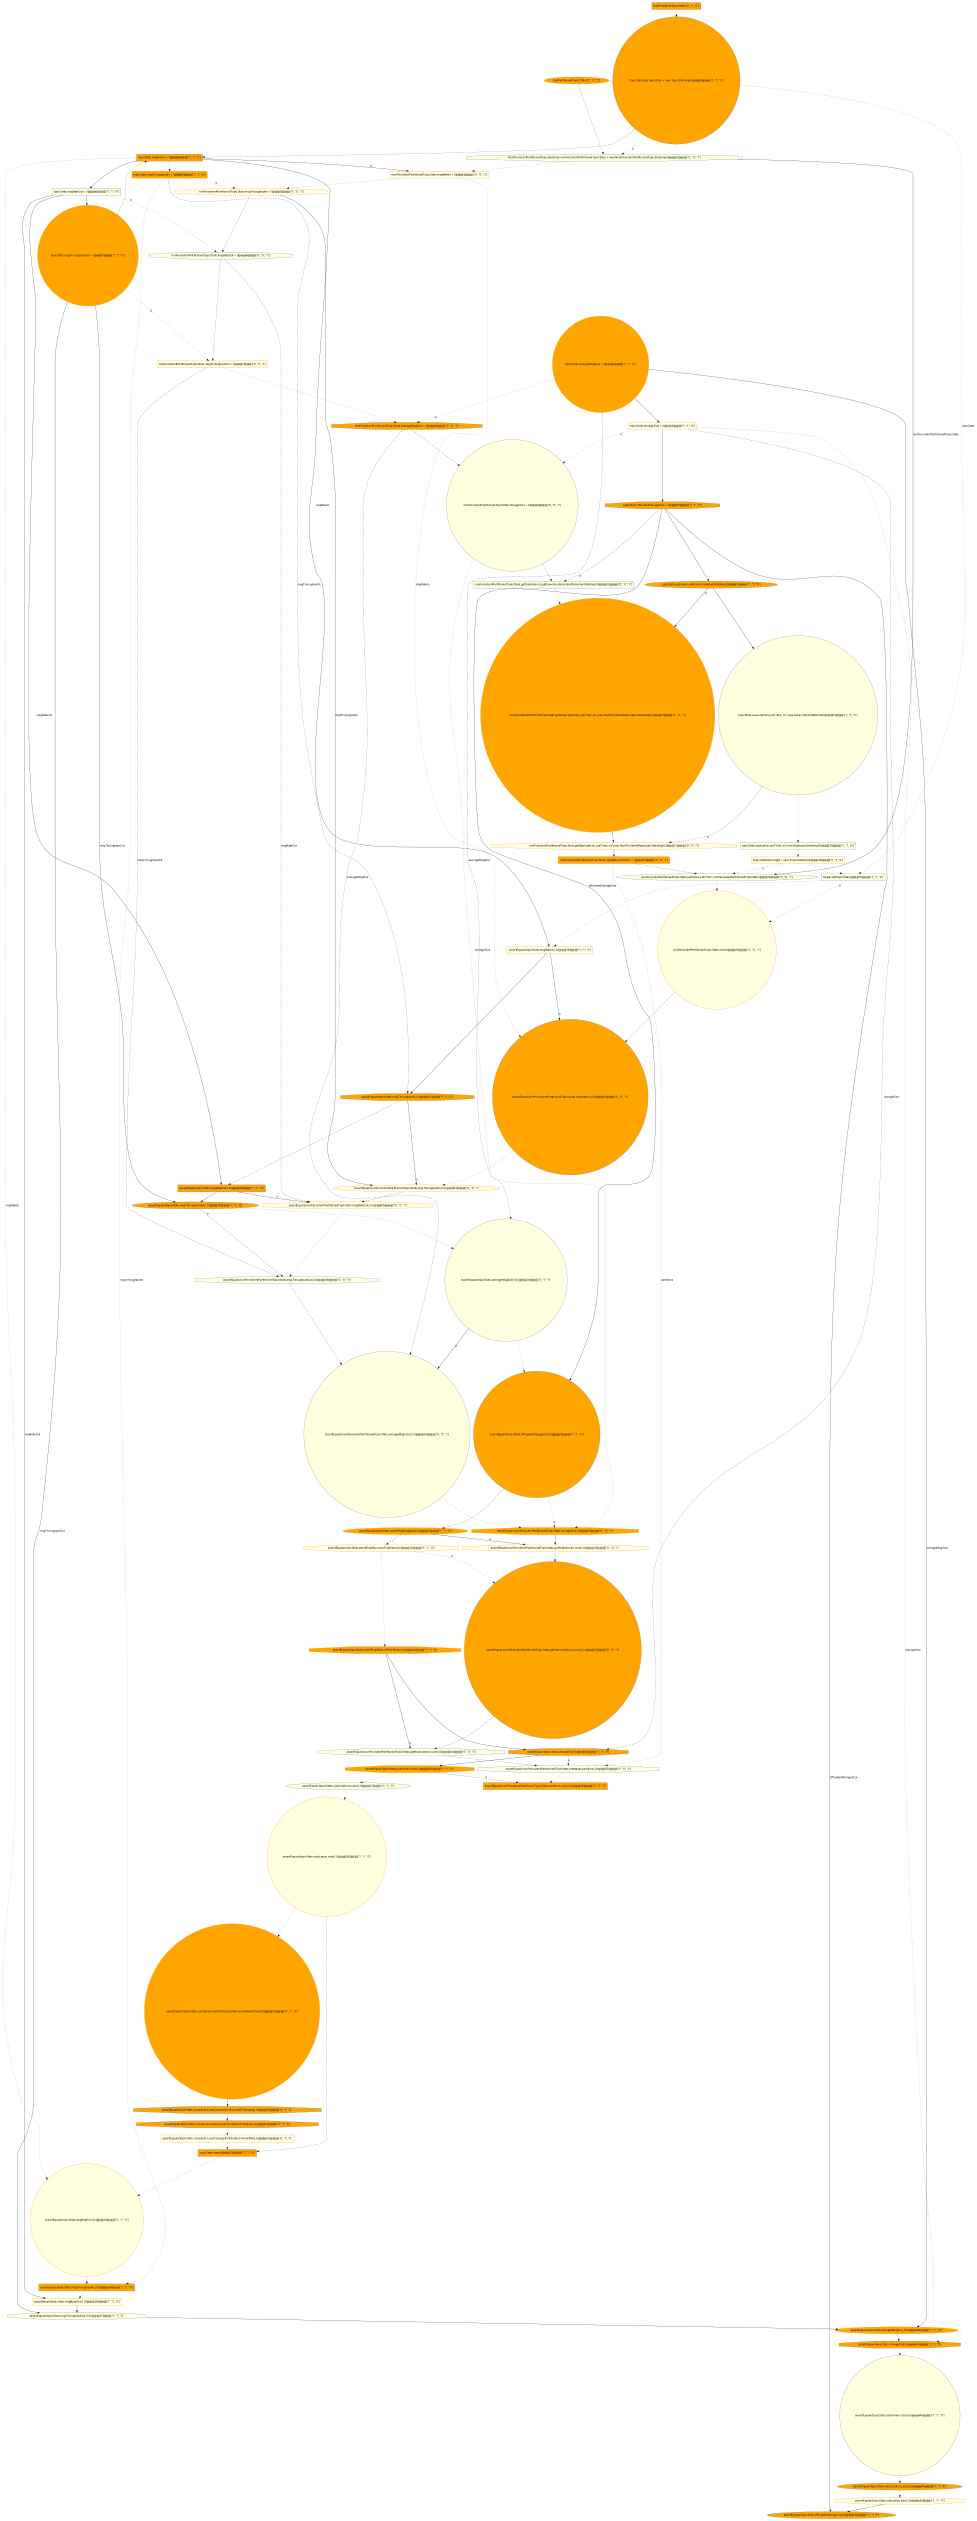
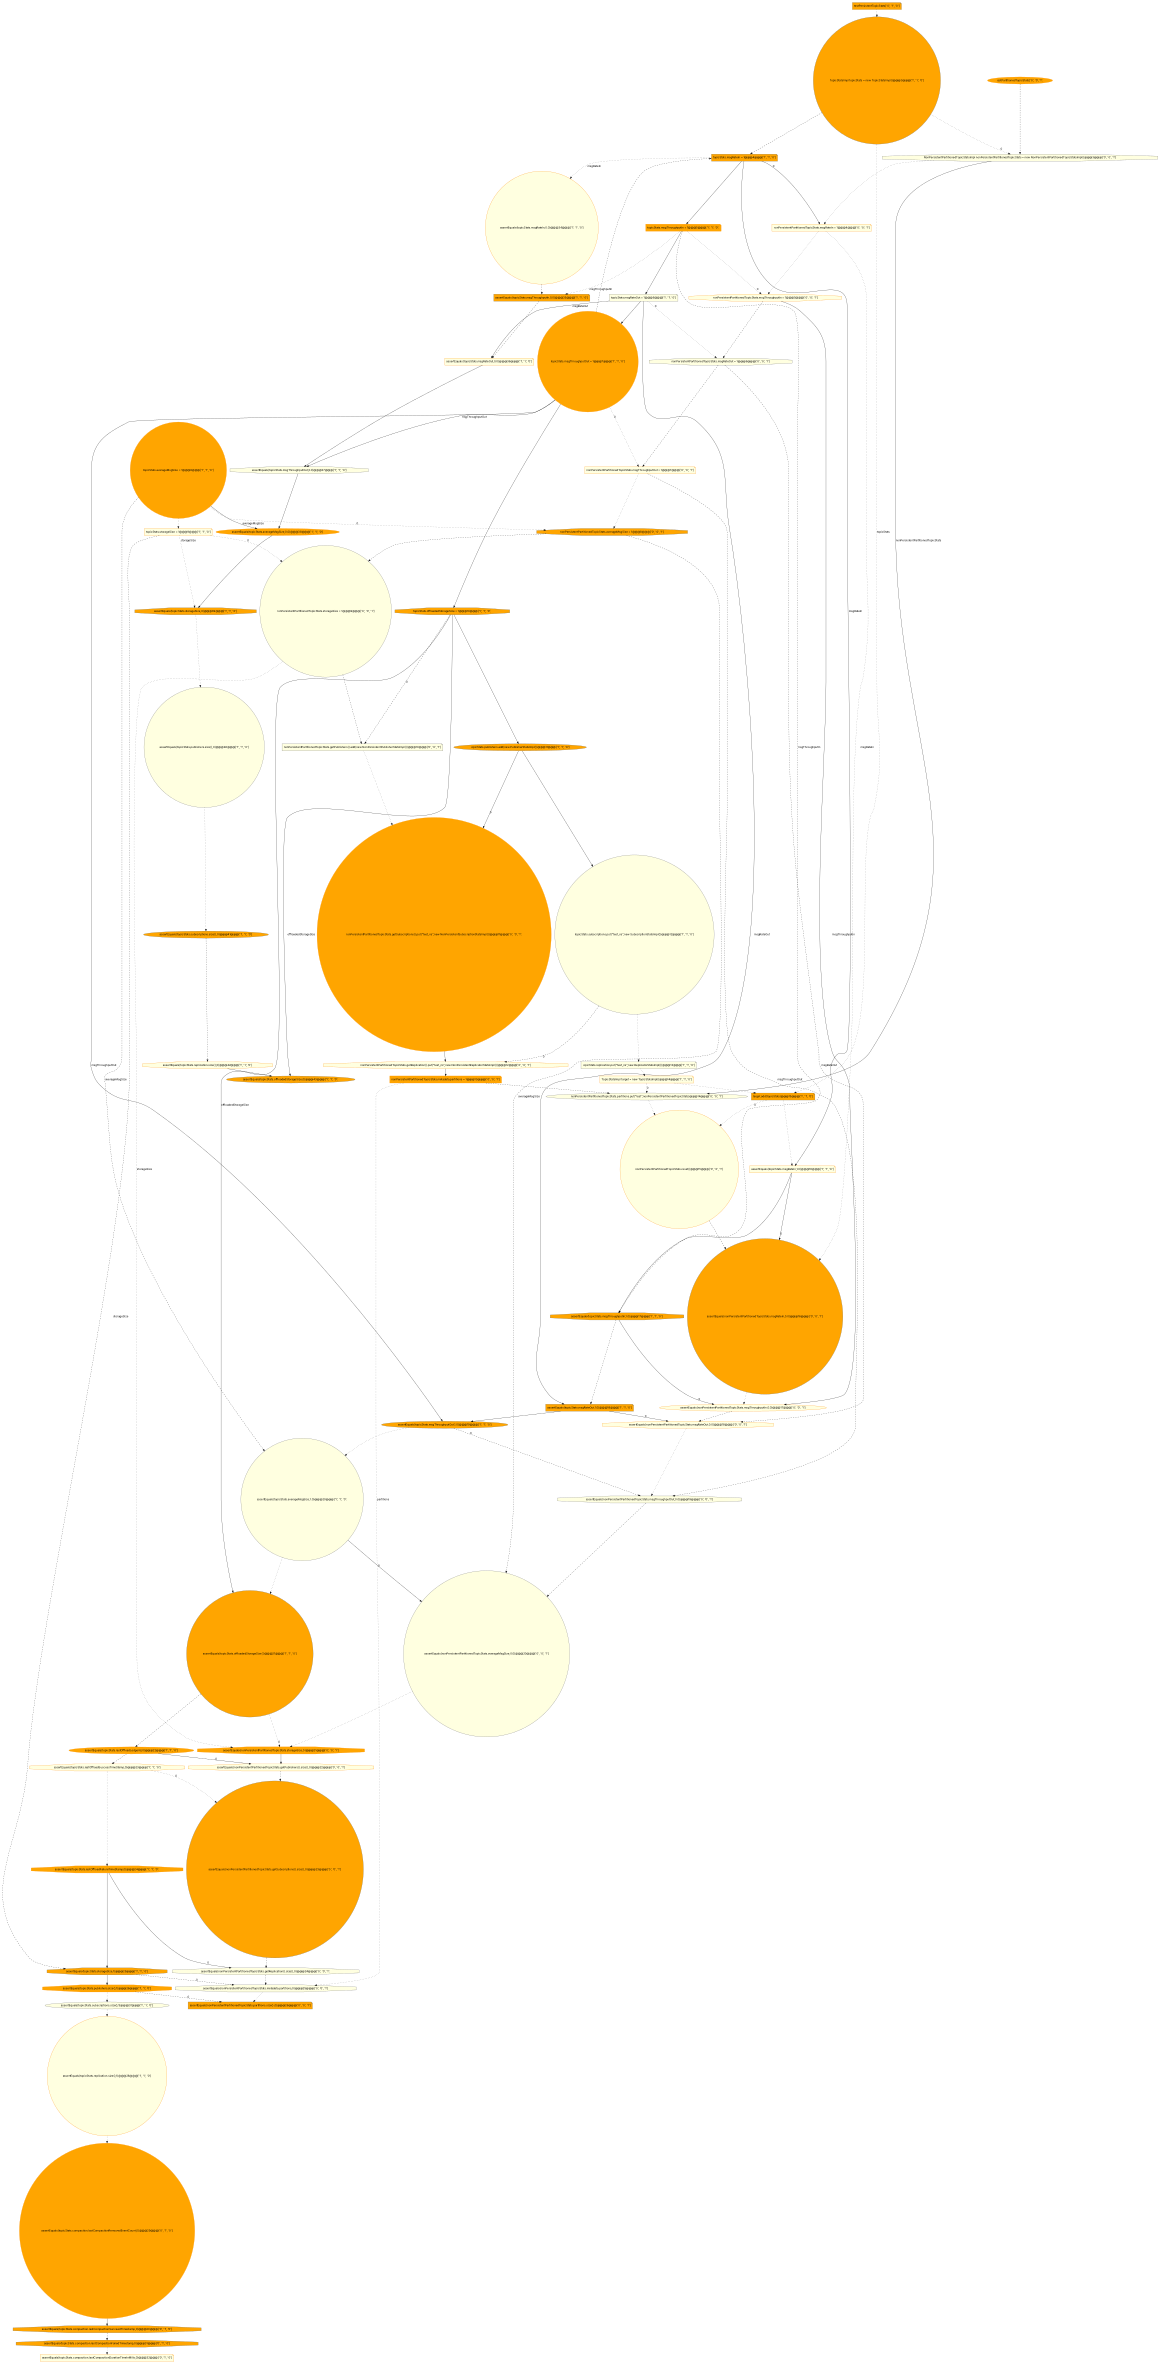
(170, 165) -> (715, 192)
(112, 171) -> (664, 262)
(646, 410) -> (178, 522)
(663, 465) -> (503, 502)
(853, 877) -> (783, 1096)
(227, 2153) -> none
